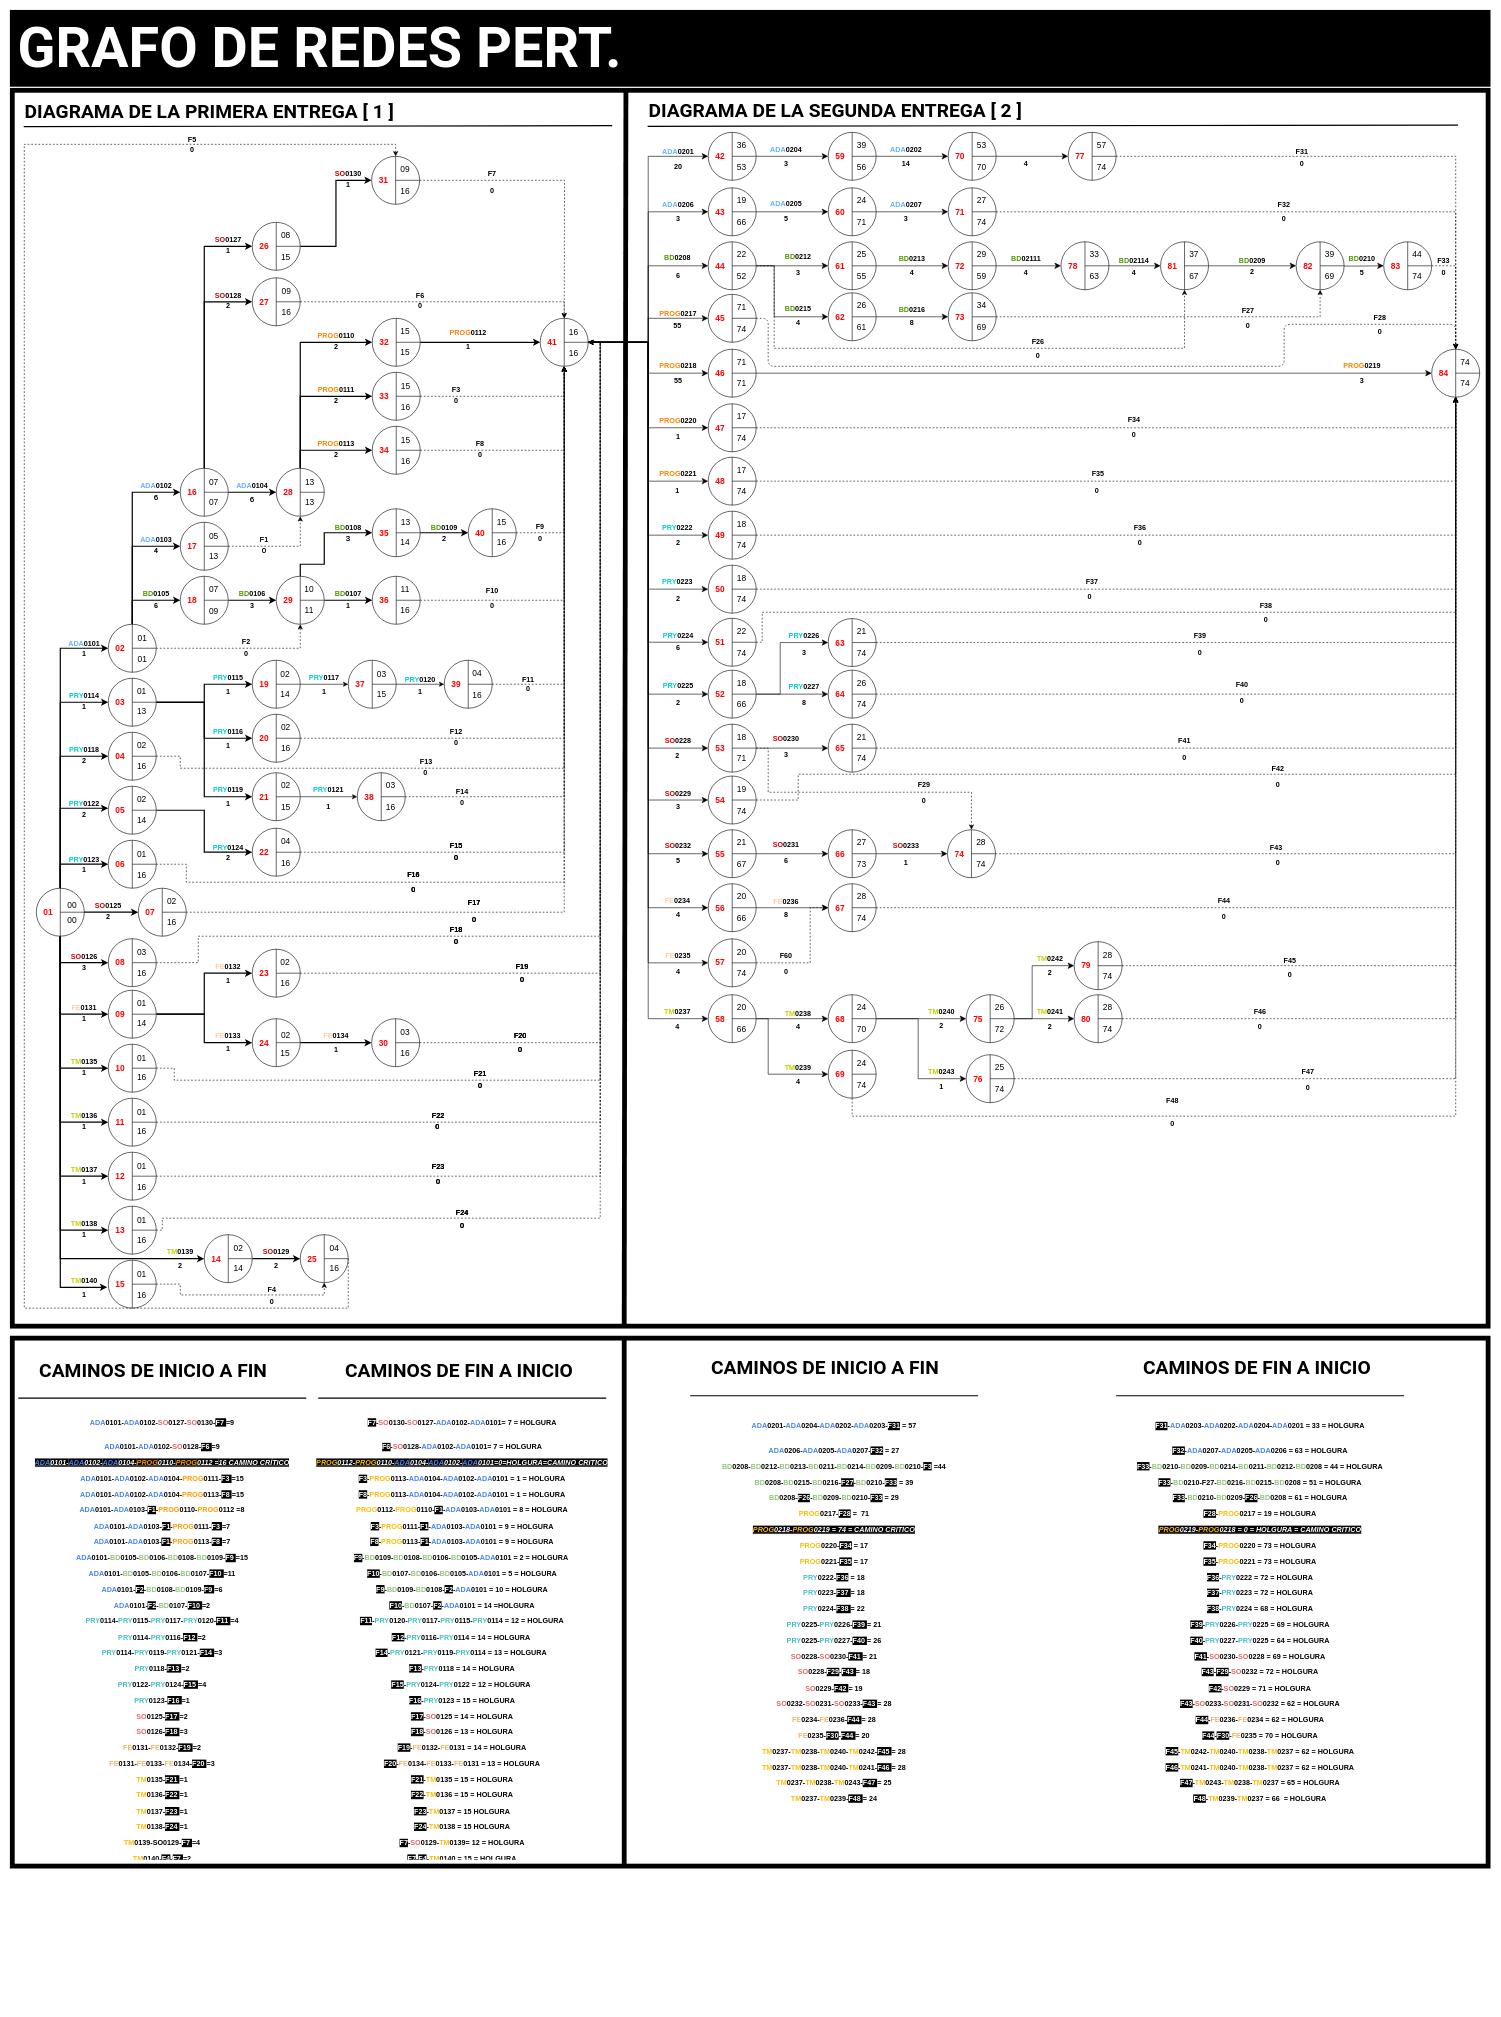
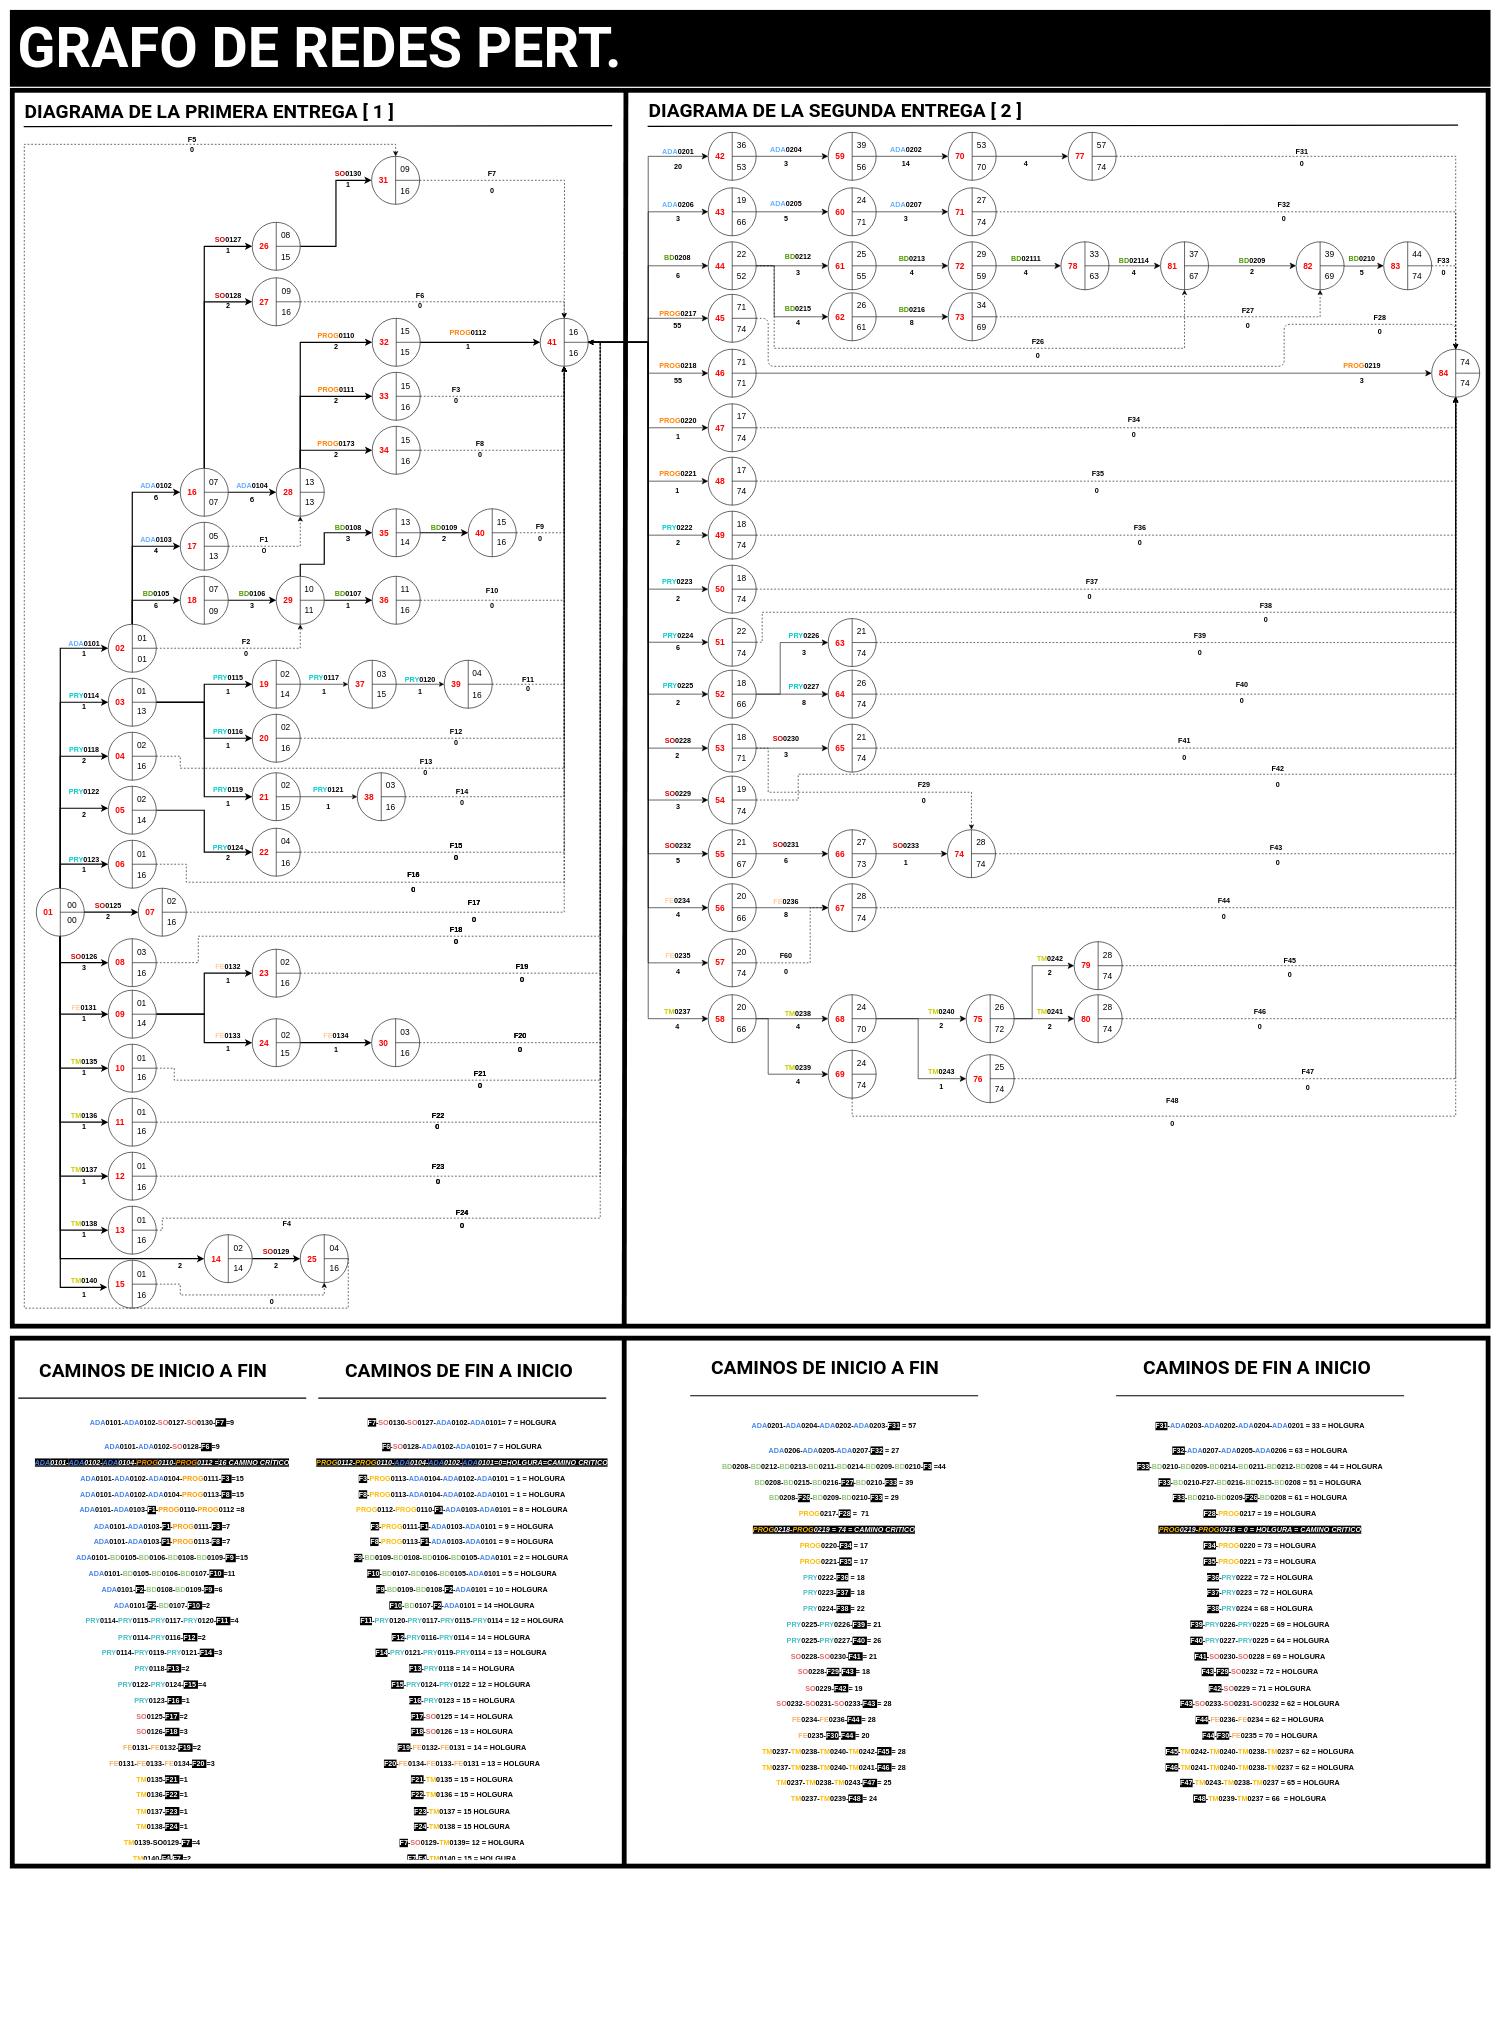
(336, 443) -> (336, 443)
(84, 803) -> (84, 791)
(180, 1251) -> none
(272, 1289) -> (287, 1223)
